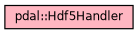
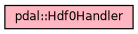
(69, 17) -> (69, 17)
